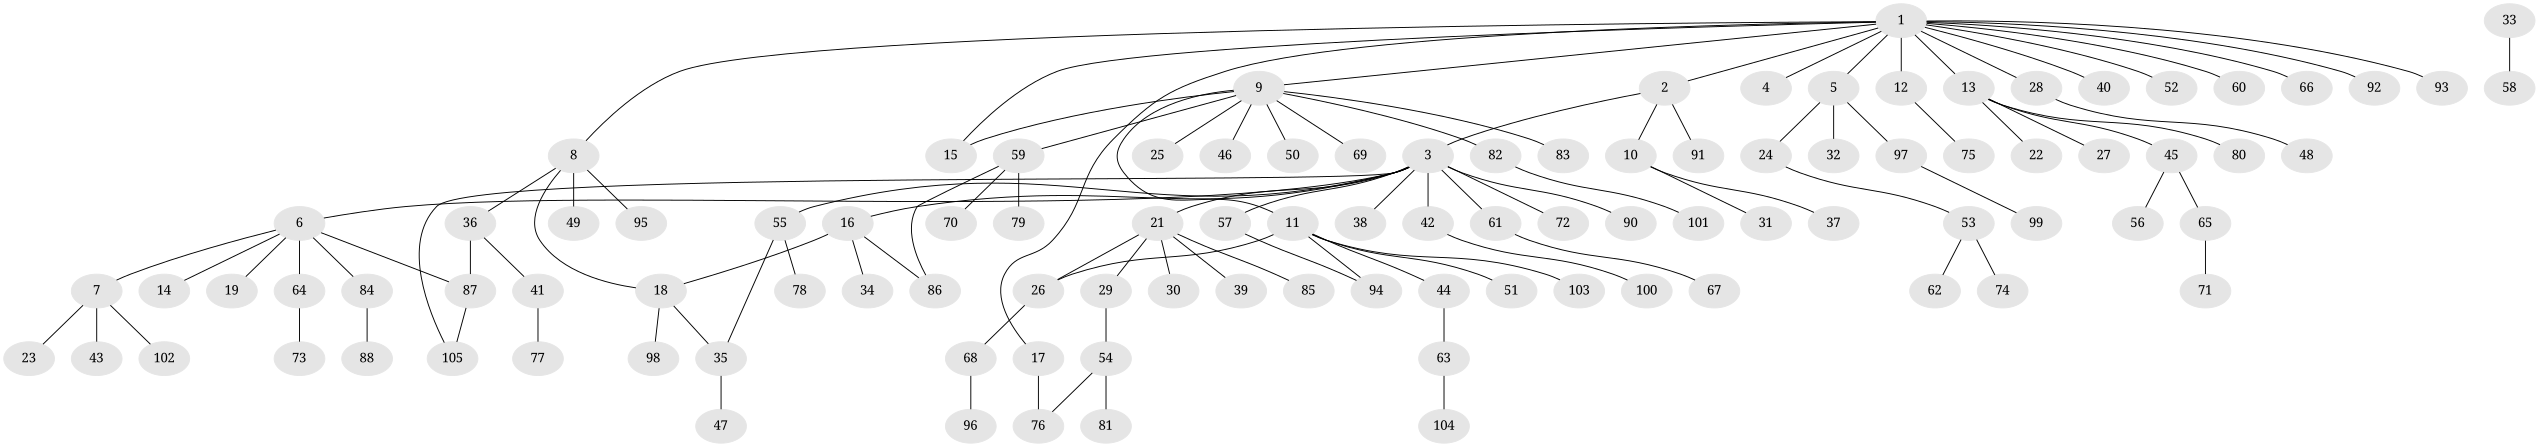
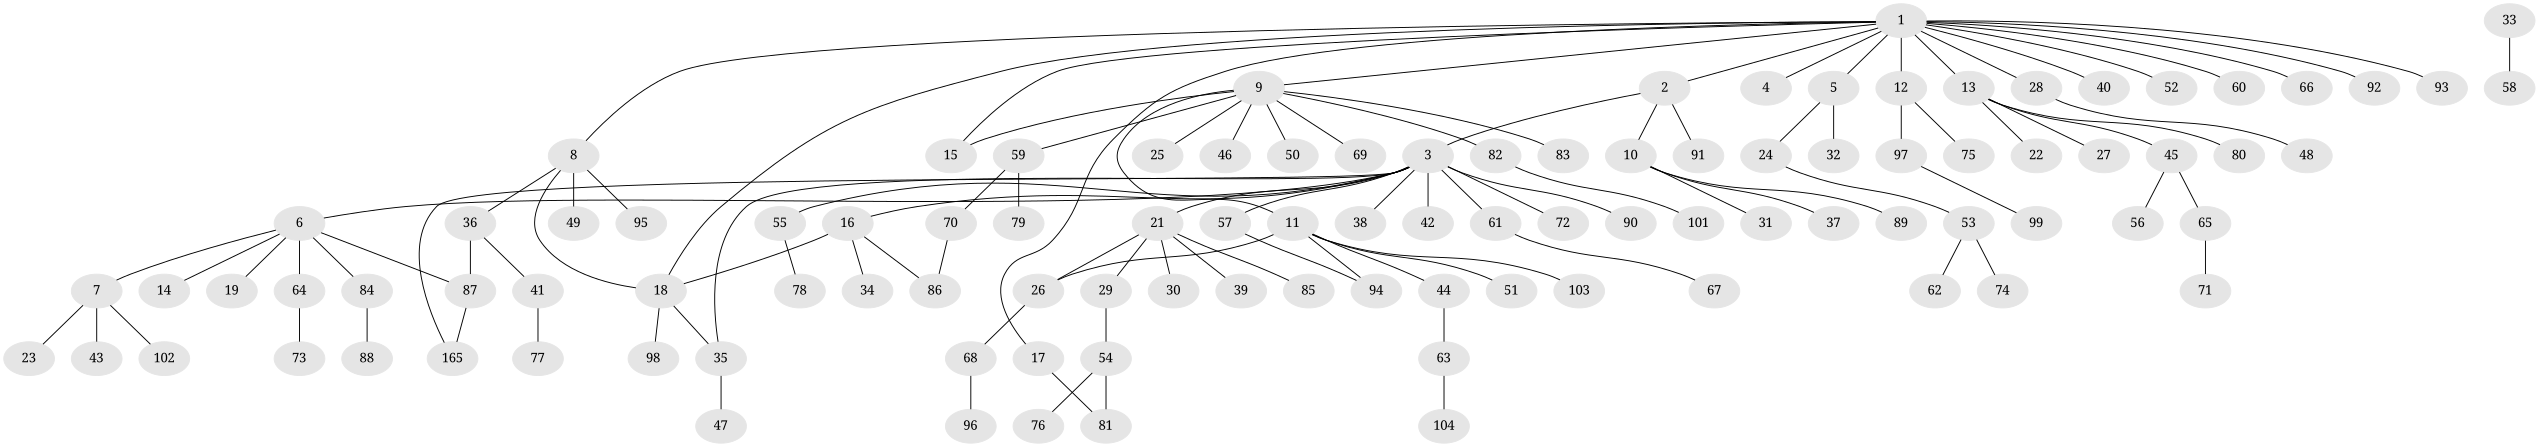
none -> (1237, 42)
(1867, 122) -> (1901, 122)
(940, 195) -> (943, 257)
none -> (1901, 223)
(751, 291) -> (823, 188)
(1647, 291) -> none
(453, 359) -> (453, 359)
(1038, 393) -> (1068, 388)
